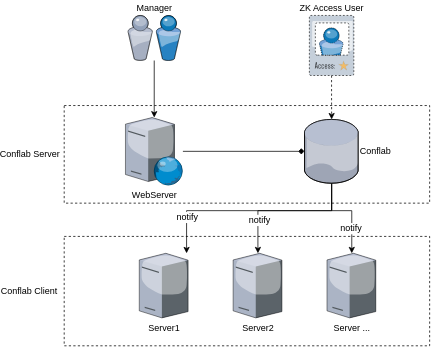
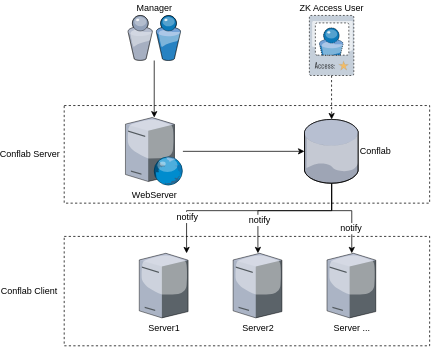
(297, 151) -> (297, 151)
